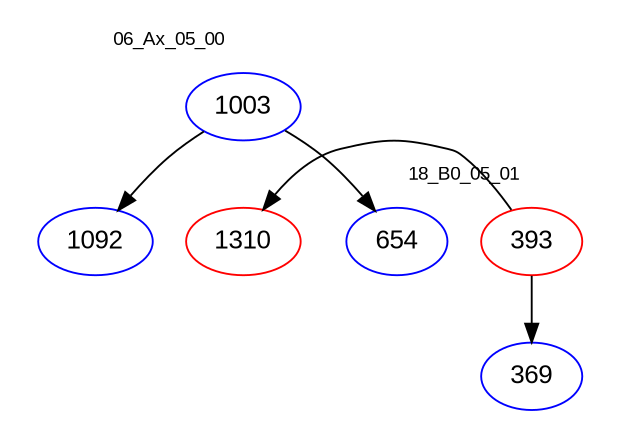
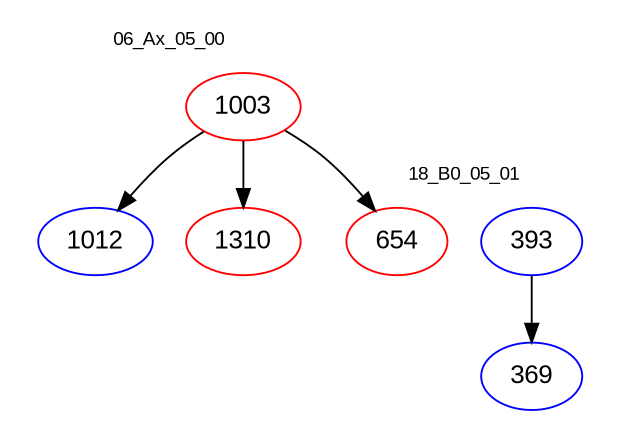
(243, 107) -> (243, 107)
(398, 141) -> (243, 165)
(95, 242) -> (95, 242)
(397, 242) -> (397, 242)
(532, 242) -> (532, 242)
